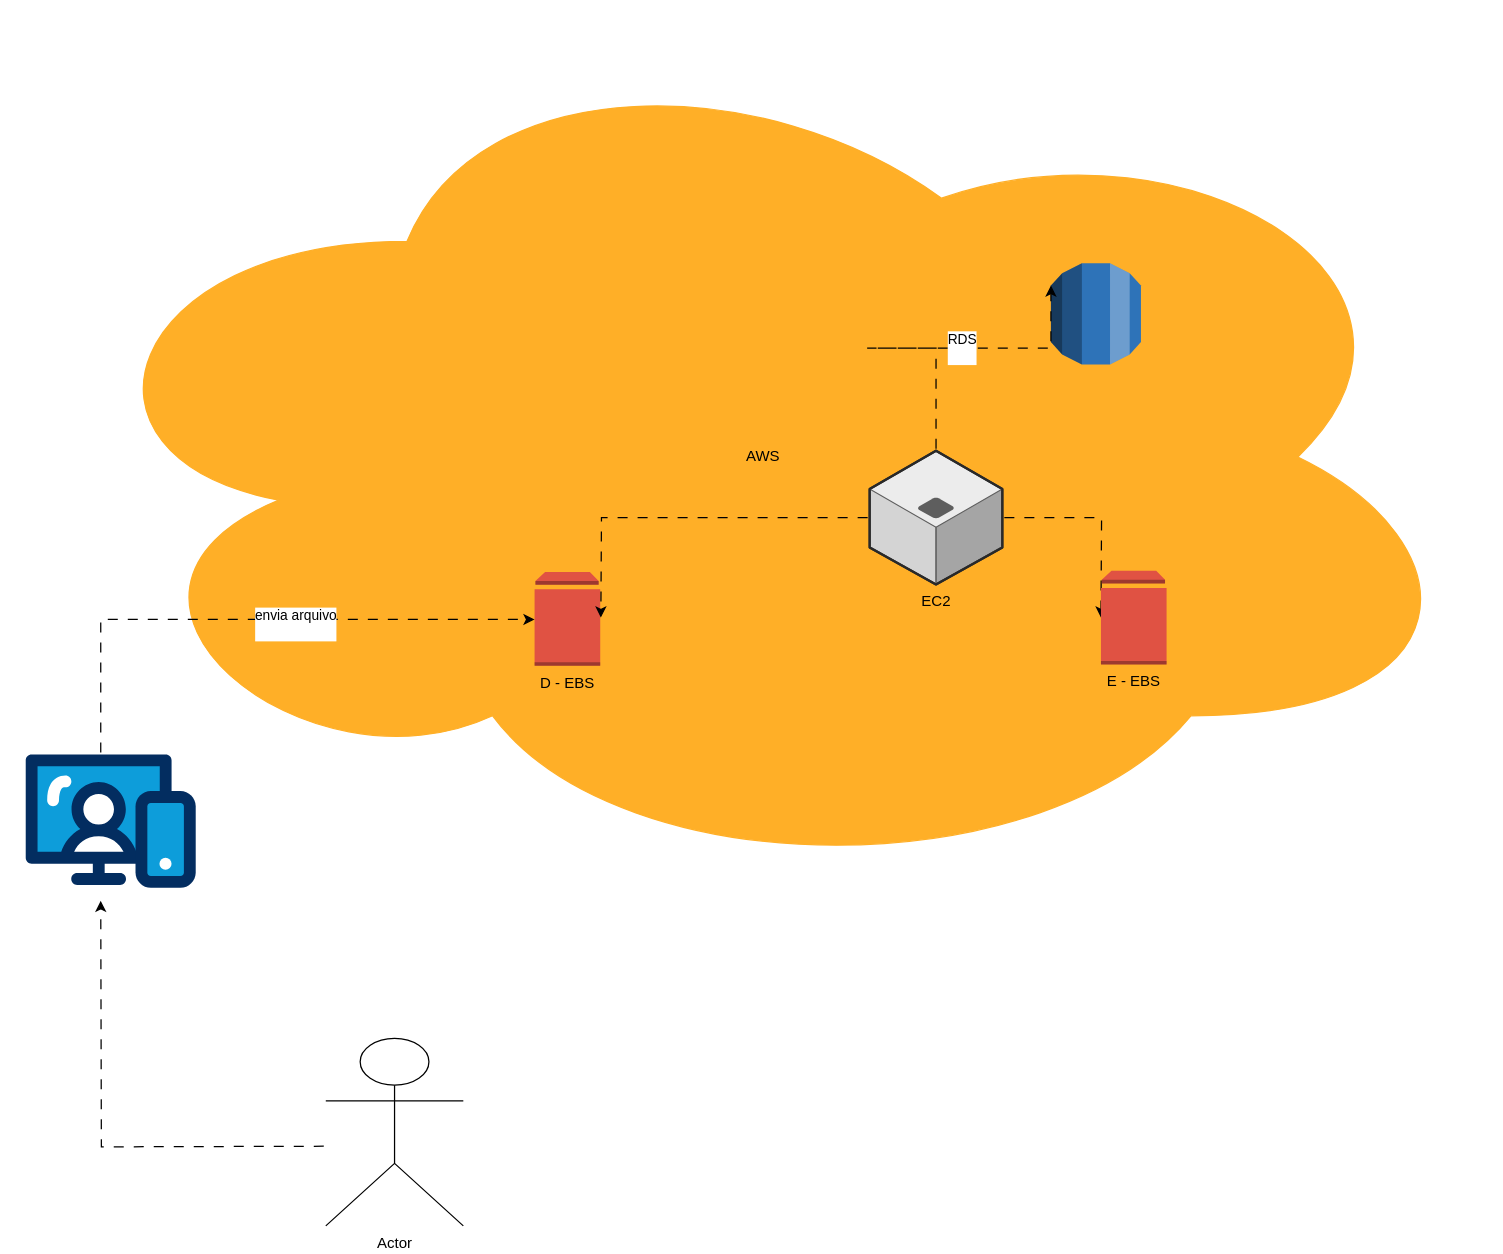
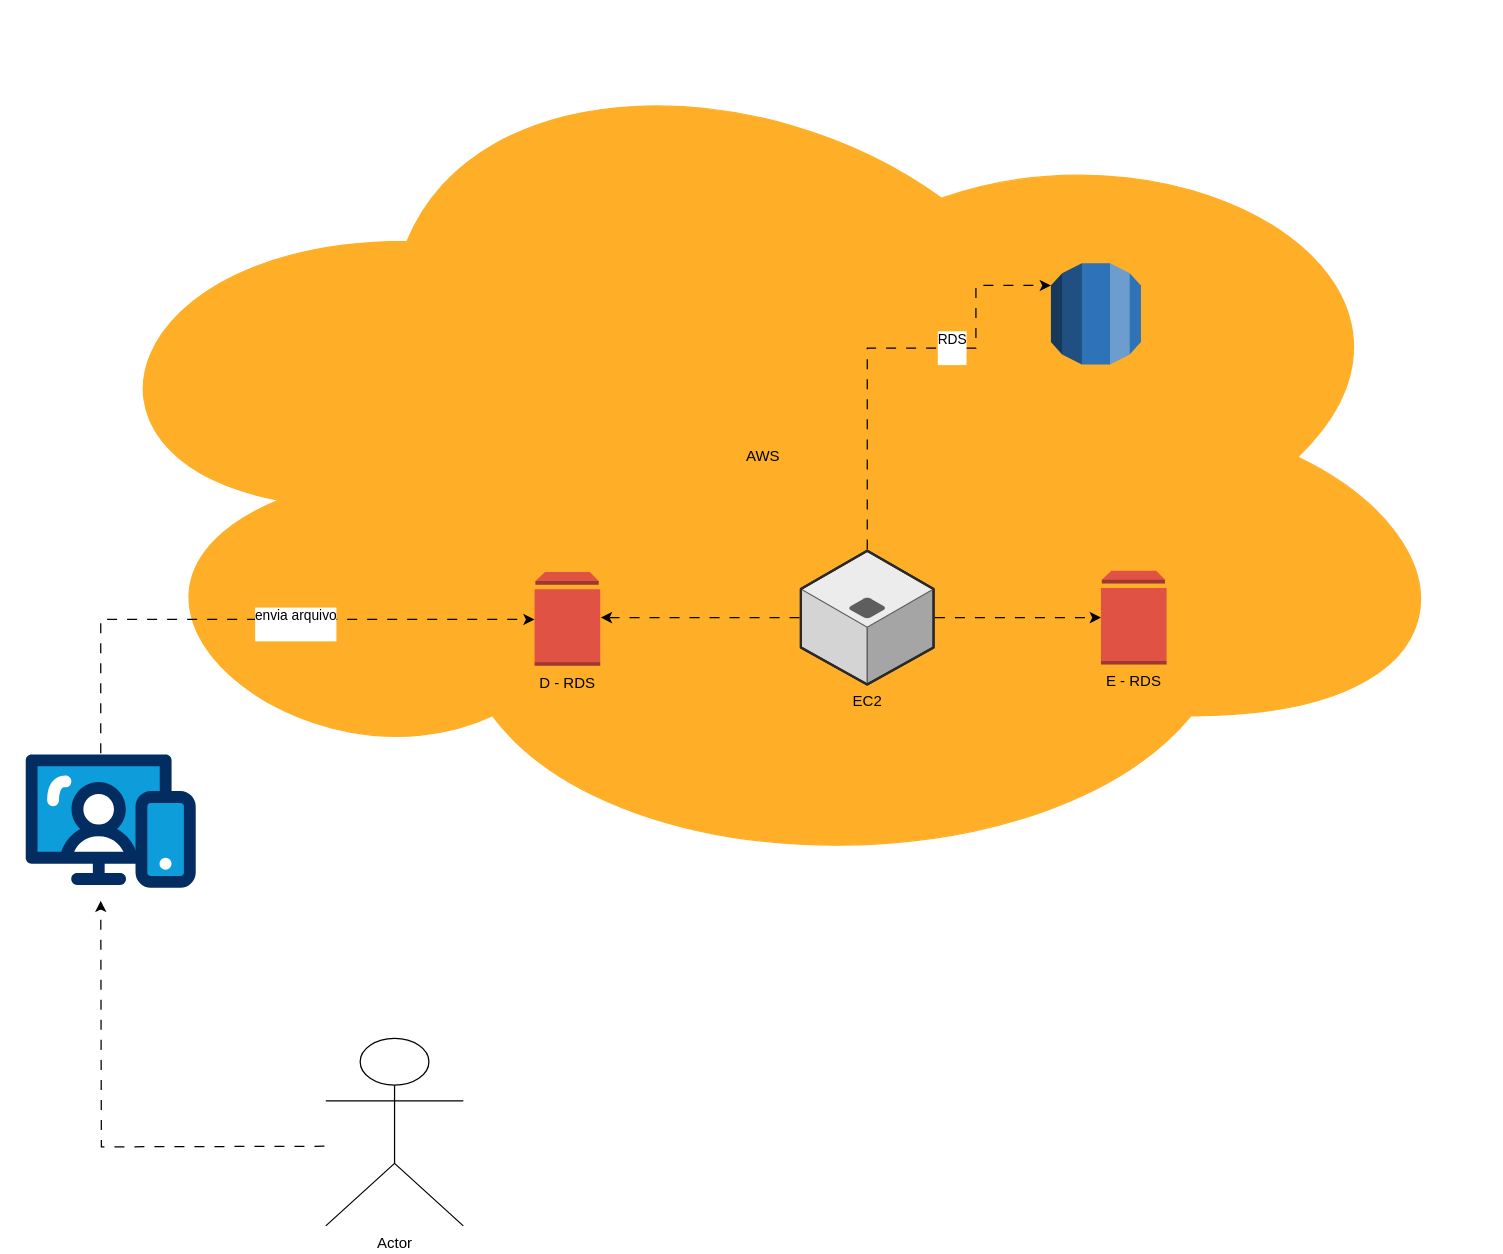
(936, 518) -> (867, 618)
(1134, 682) -> (1134, 682)
(568, 683) -> (568, 683)
